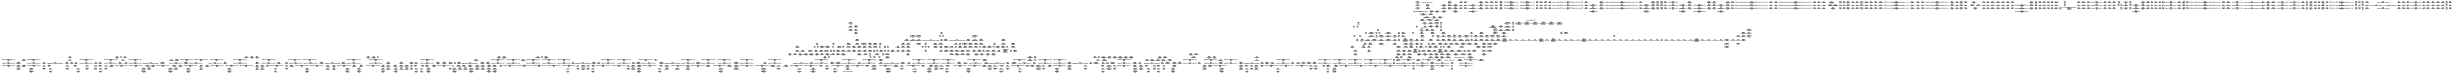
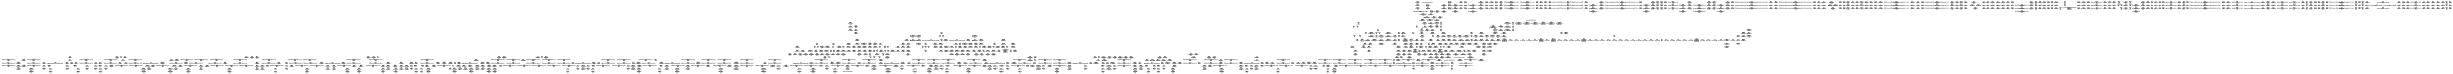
none -> (677, 72)
